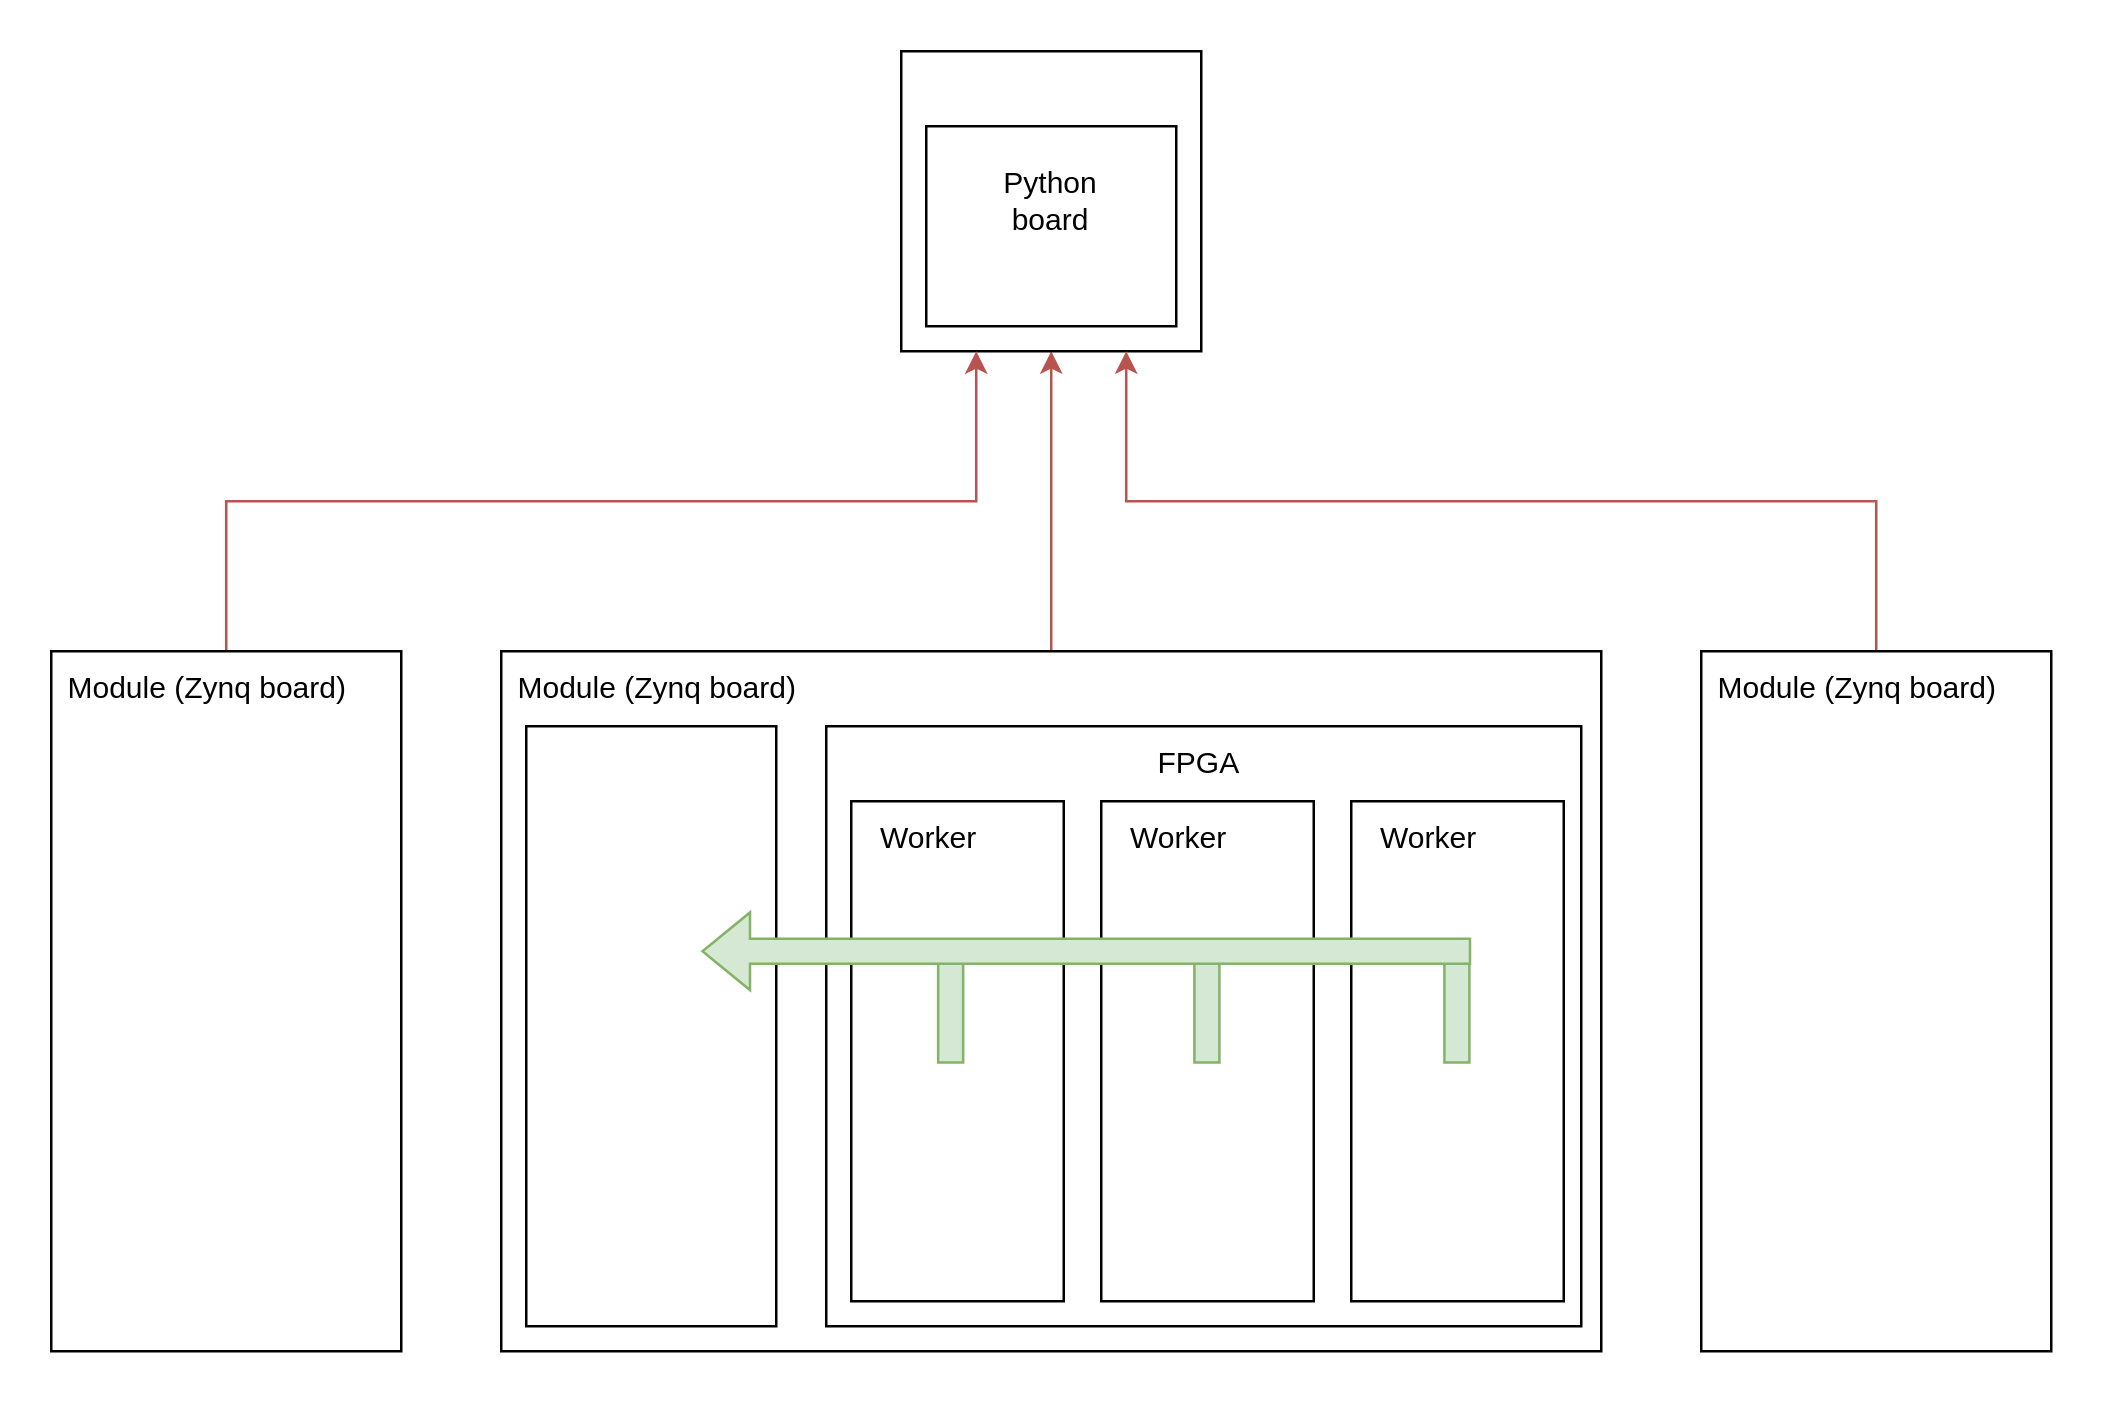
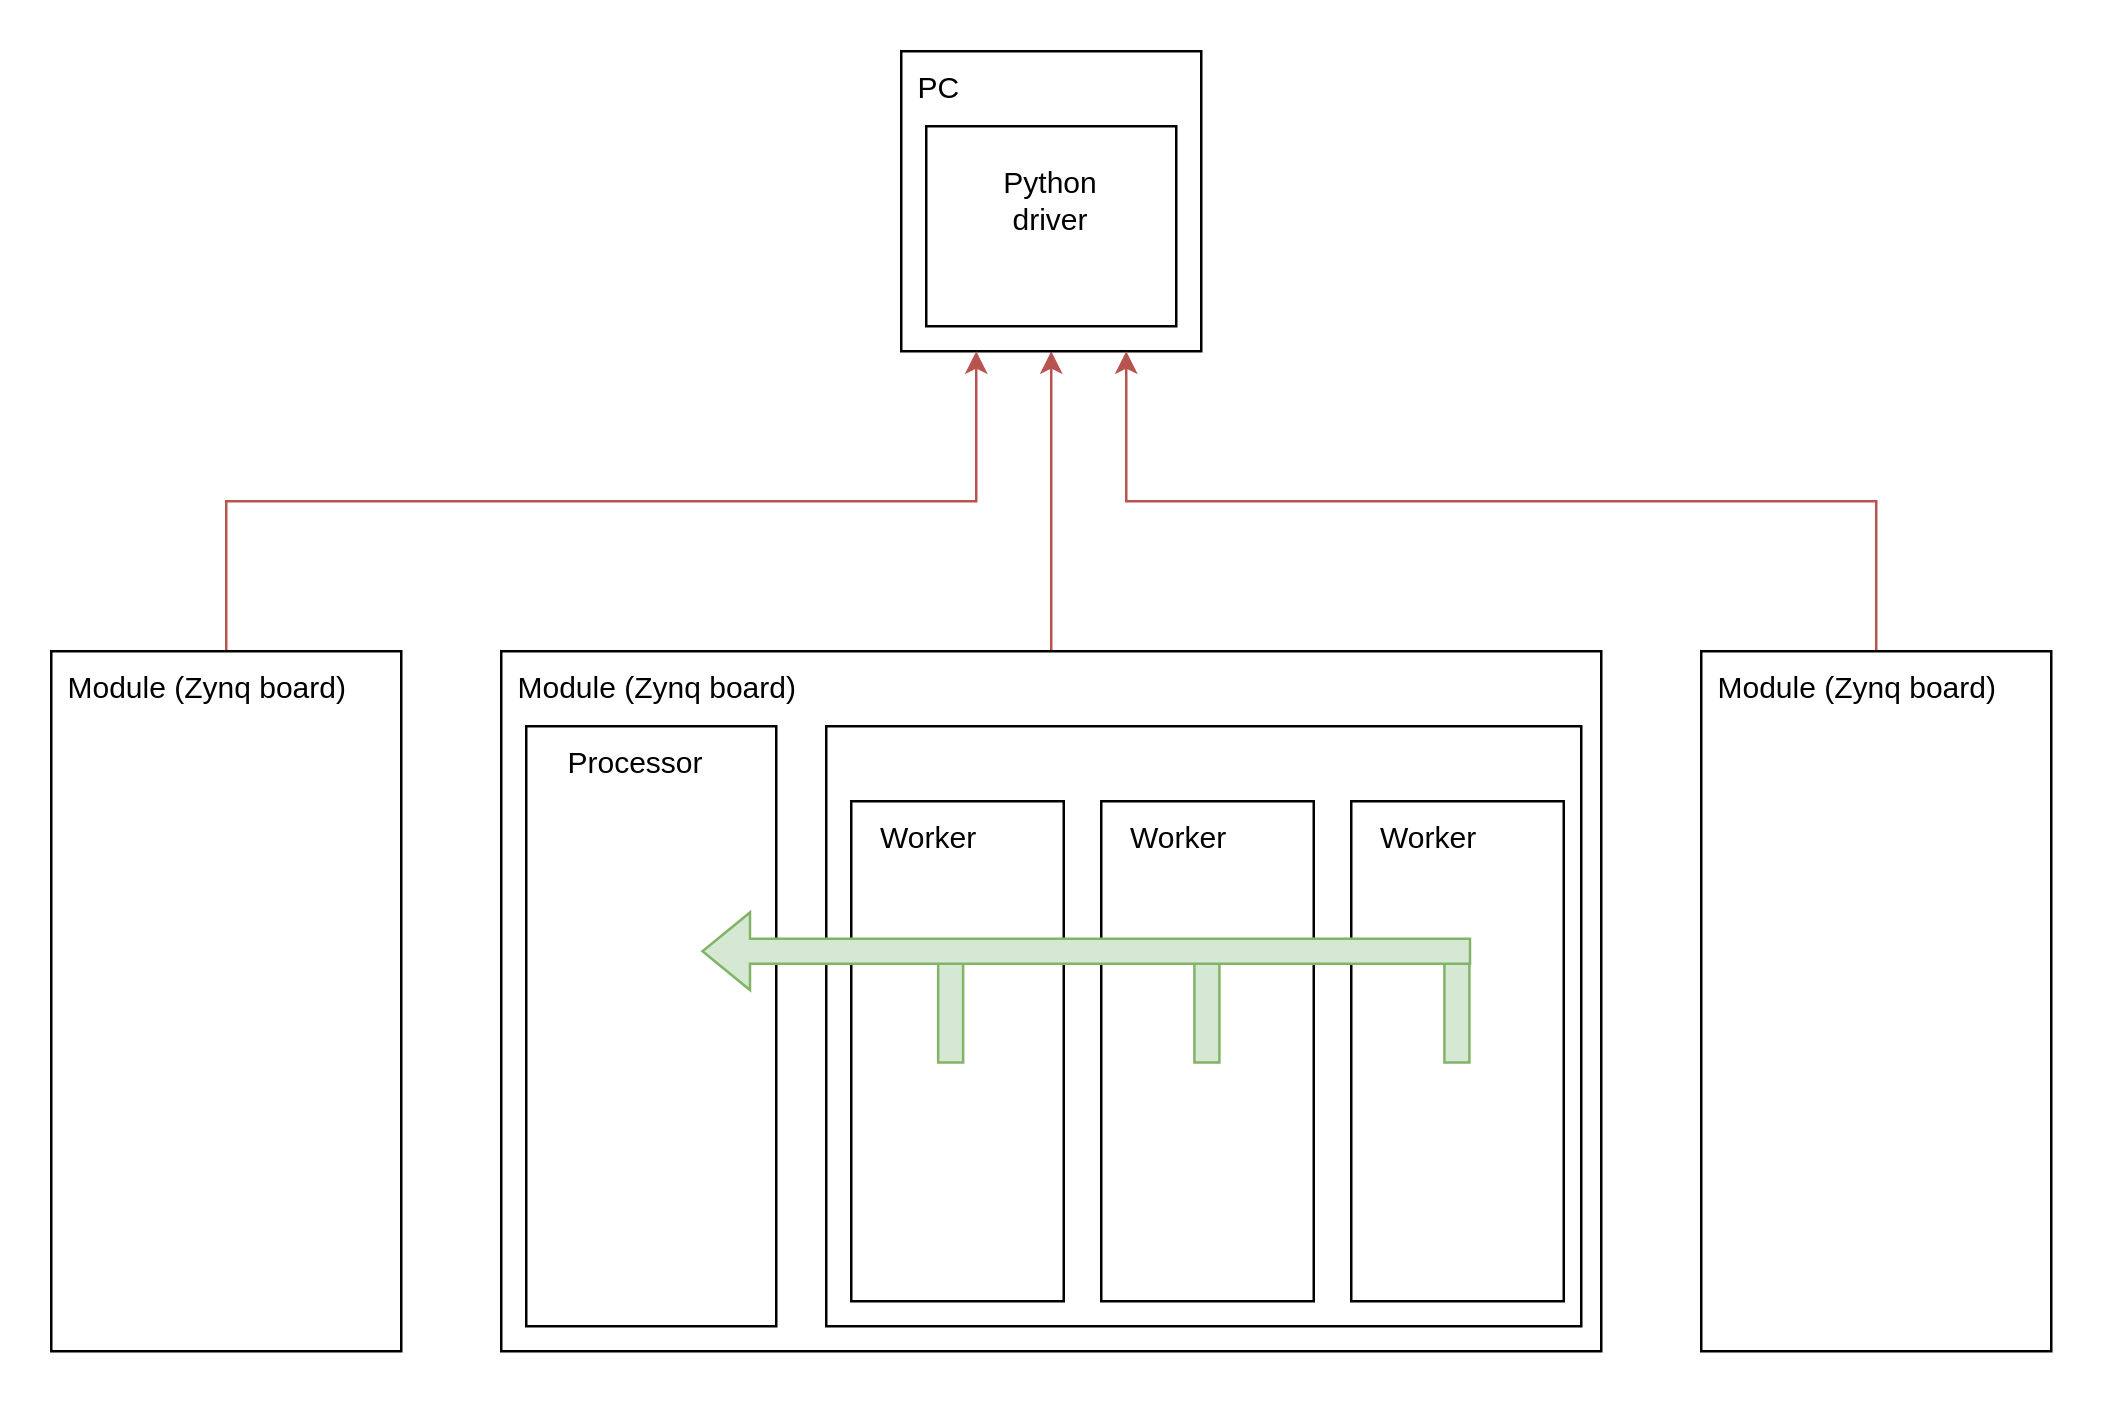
none -> (951, 89)
(1051, 201) -> (1051, 201)
none -> (645, 764)
(1204, 764) -> none
